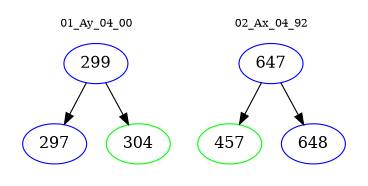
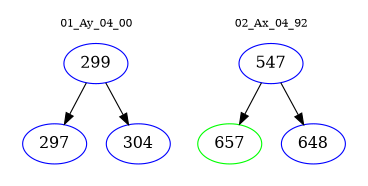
(271, 64) -> (271, 64)
(138, 144) -> (138, 144)
(230, 144) -> (230, 144)
